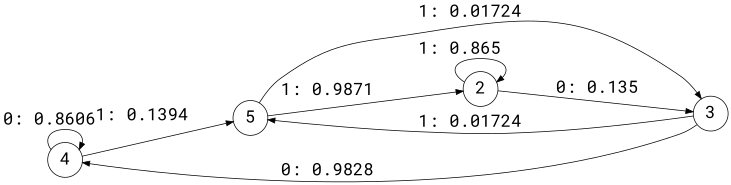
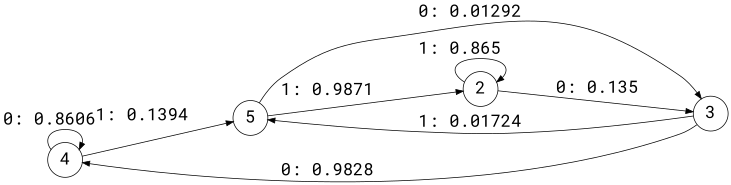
(481, 12) -> (481, 12)
